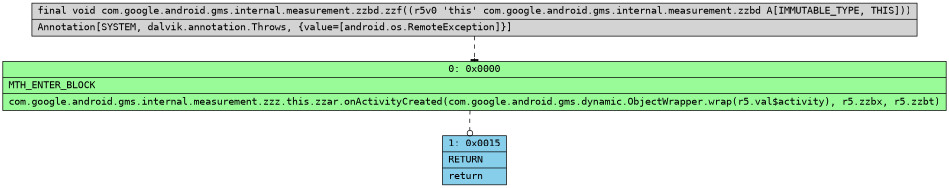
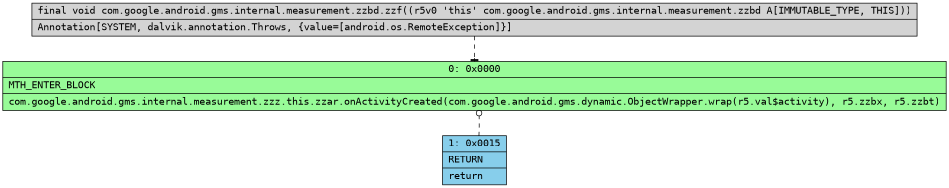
(470, 120) -> (479, 126)
